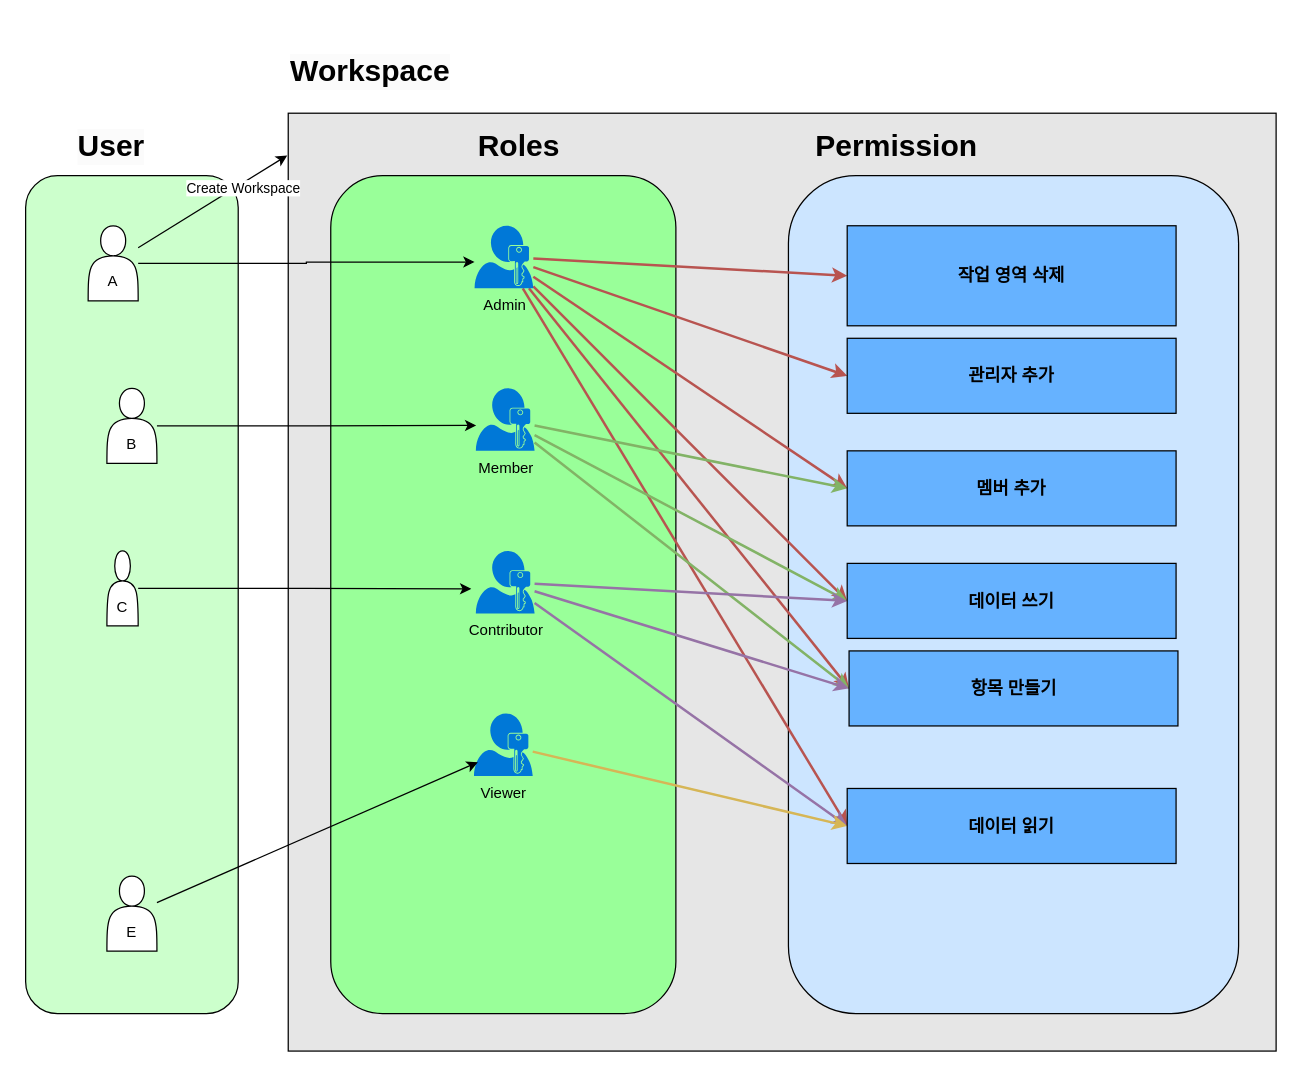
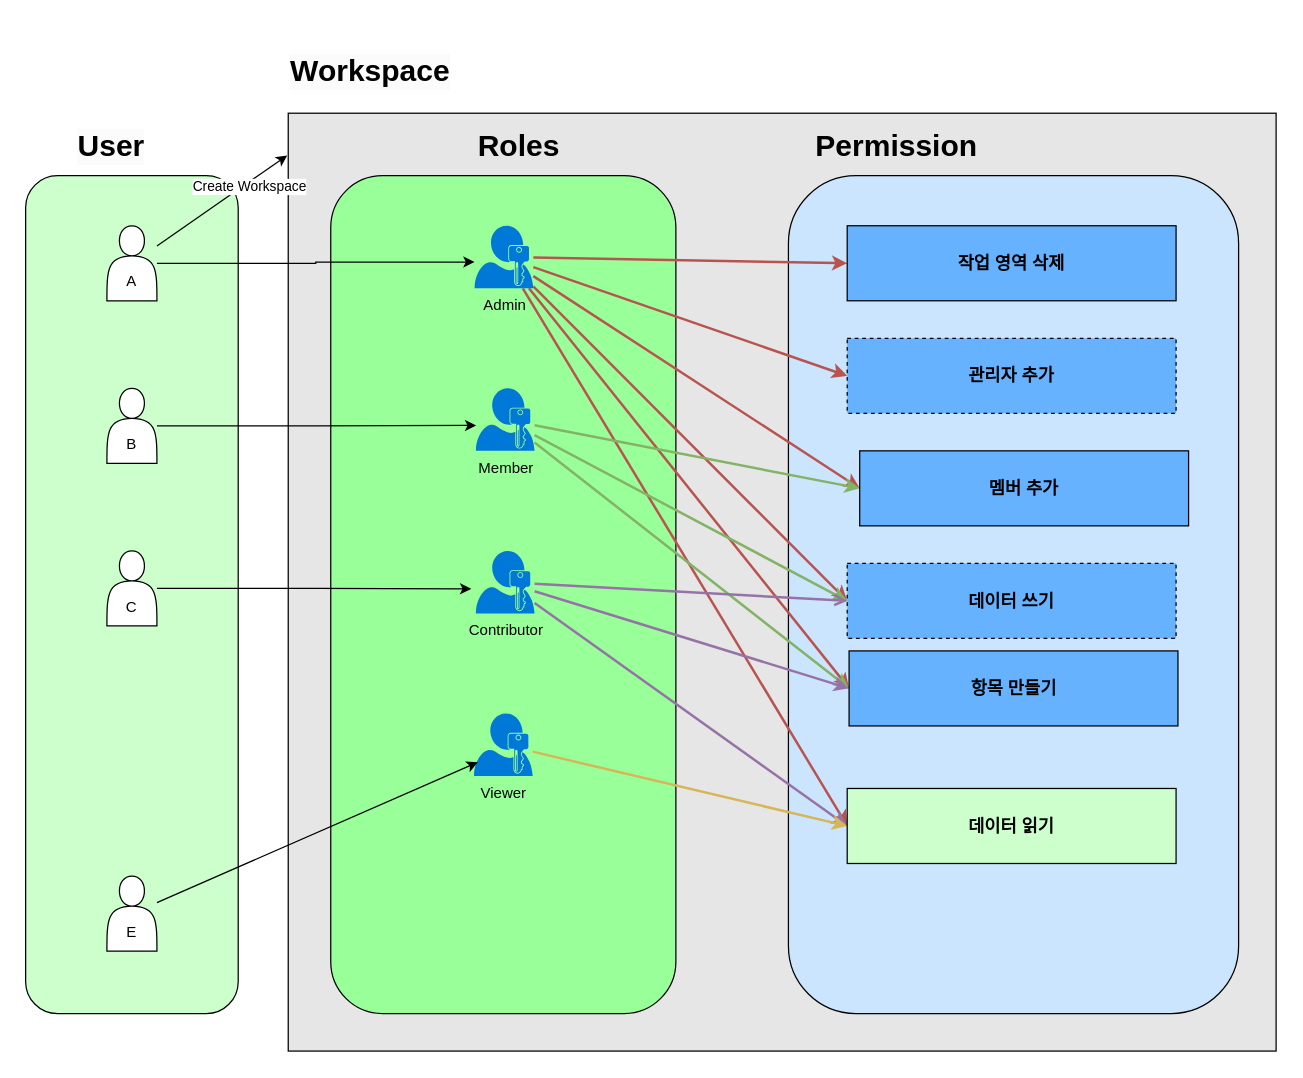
(113, 263) -> (132, 263)
(1011, 276) -> (1011, 263)
(1011, 376) -> (1011, 376)
(1011, 488) -> (1024, 488)
(123, 588) -> (132, 588)
(834, 600) -> (835, 600)
(1011, 601) -> (1011, 601)
(1011, 826) -> (1011, 826)
